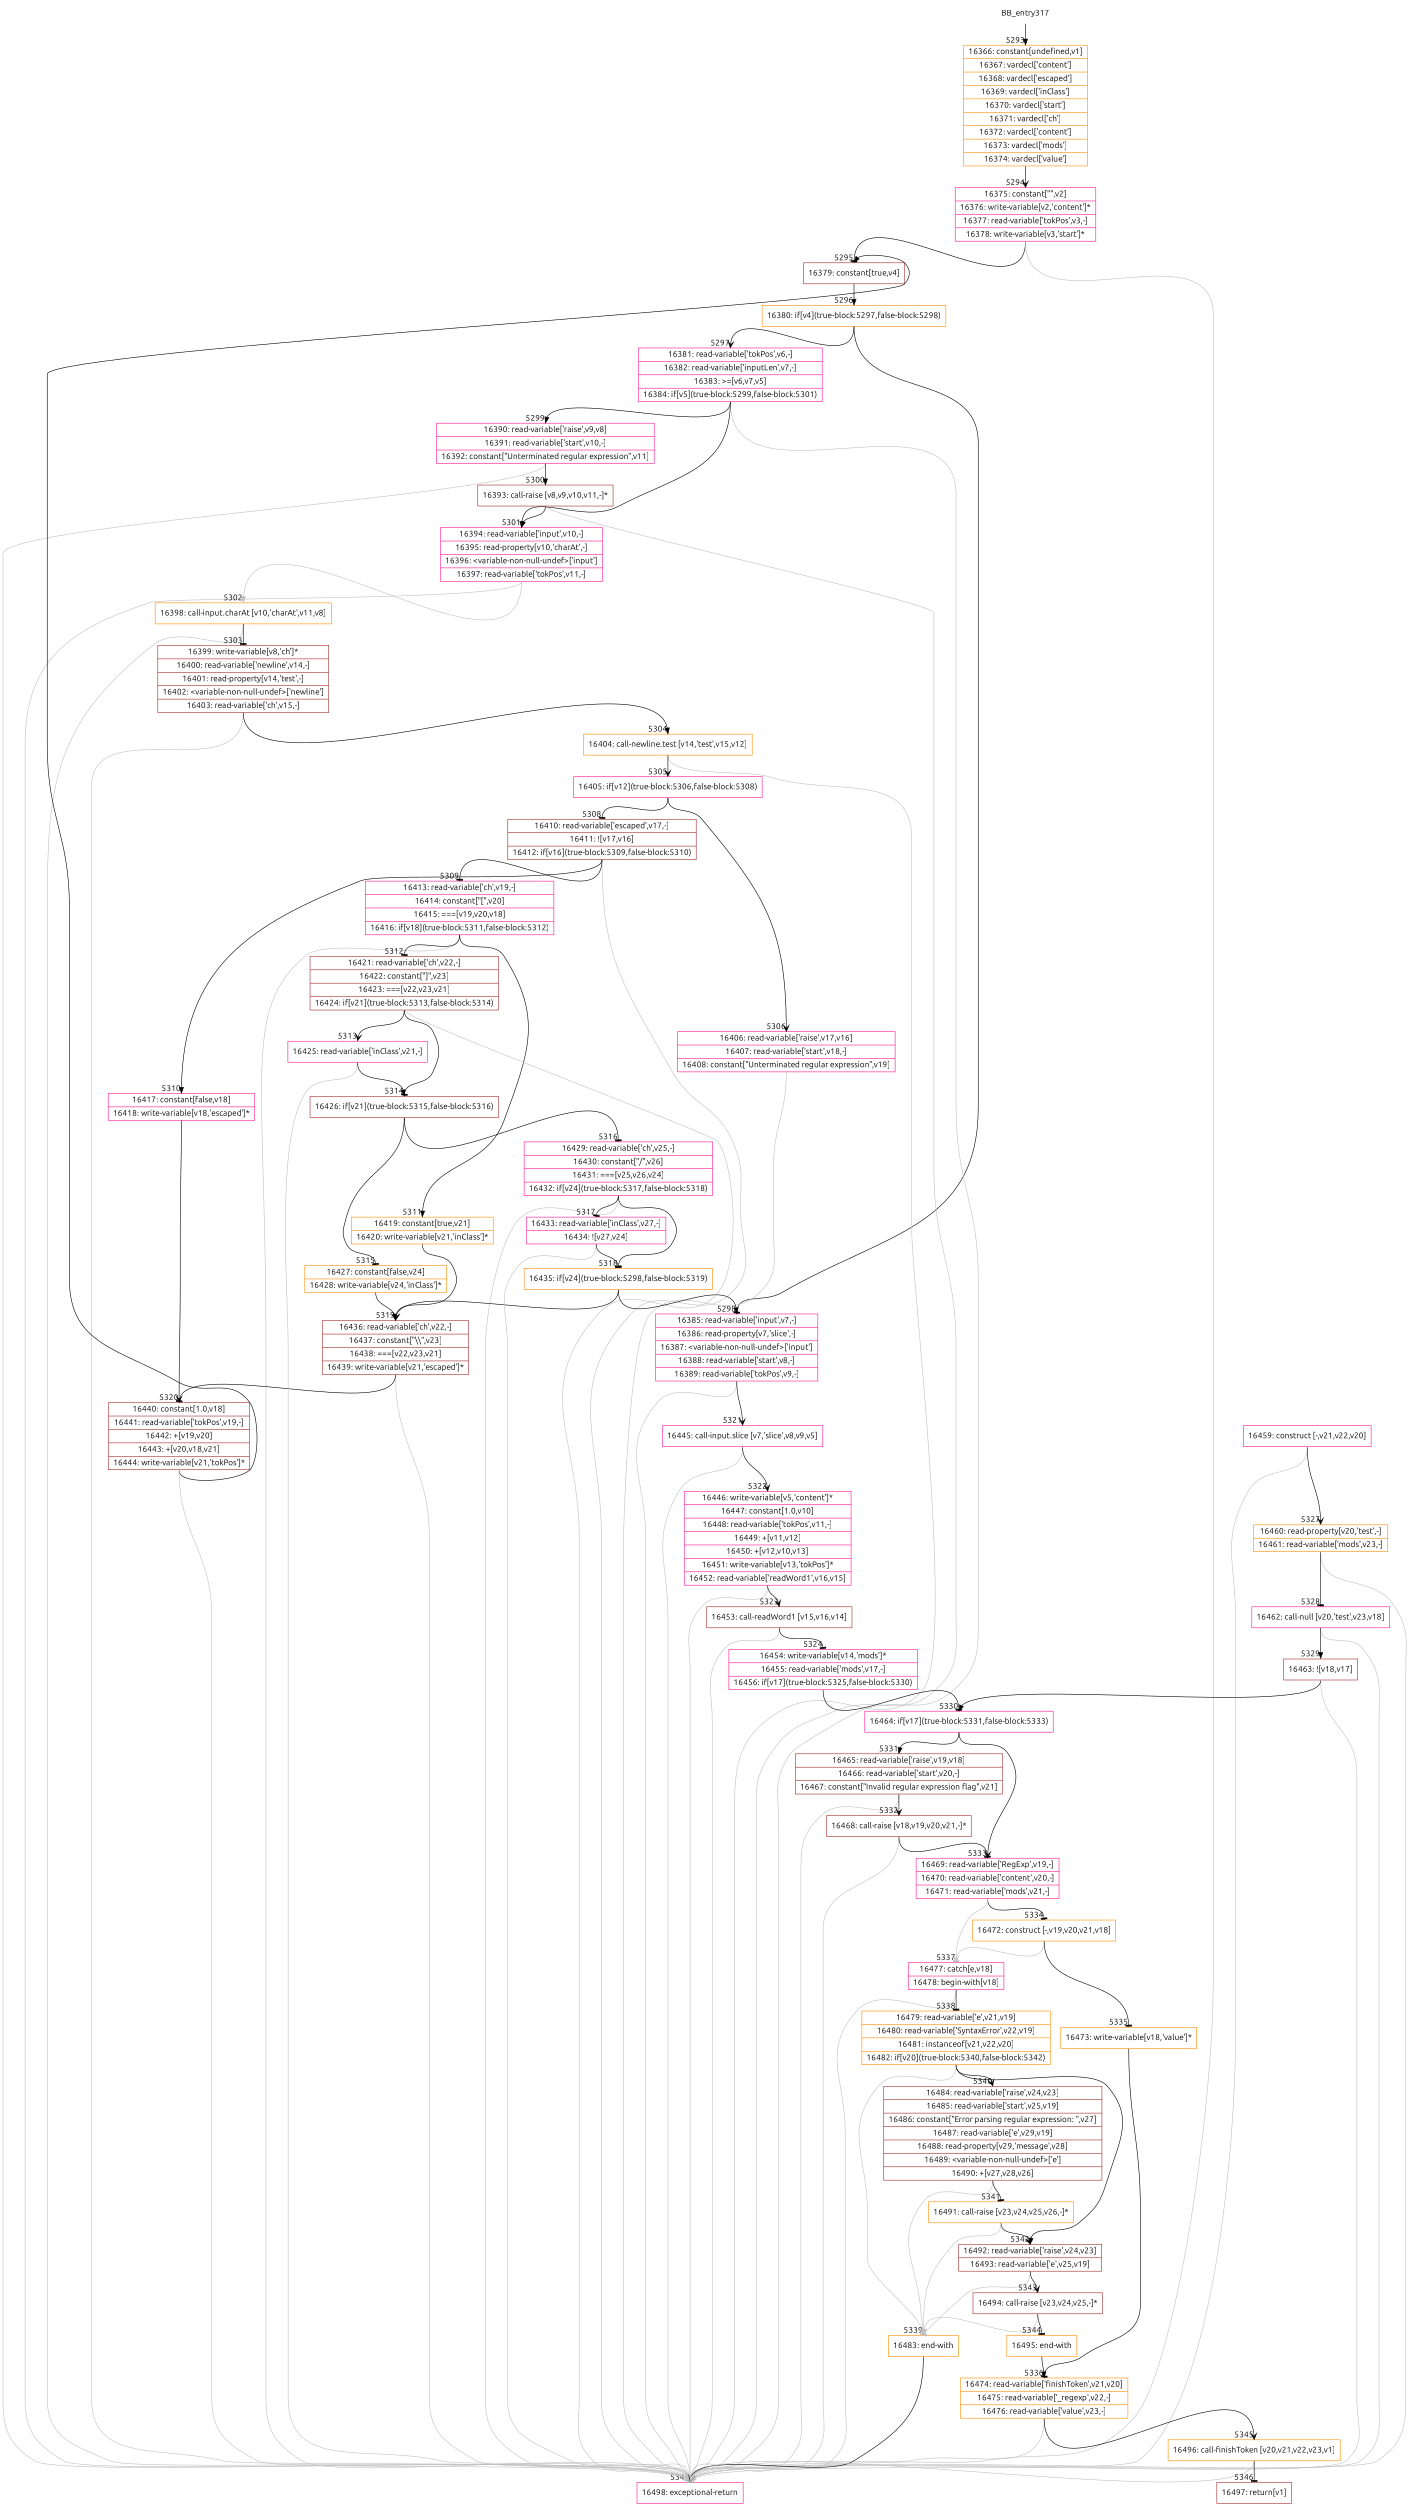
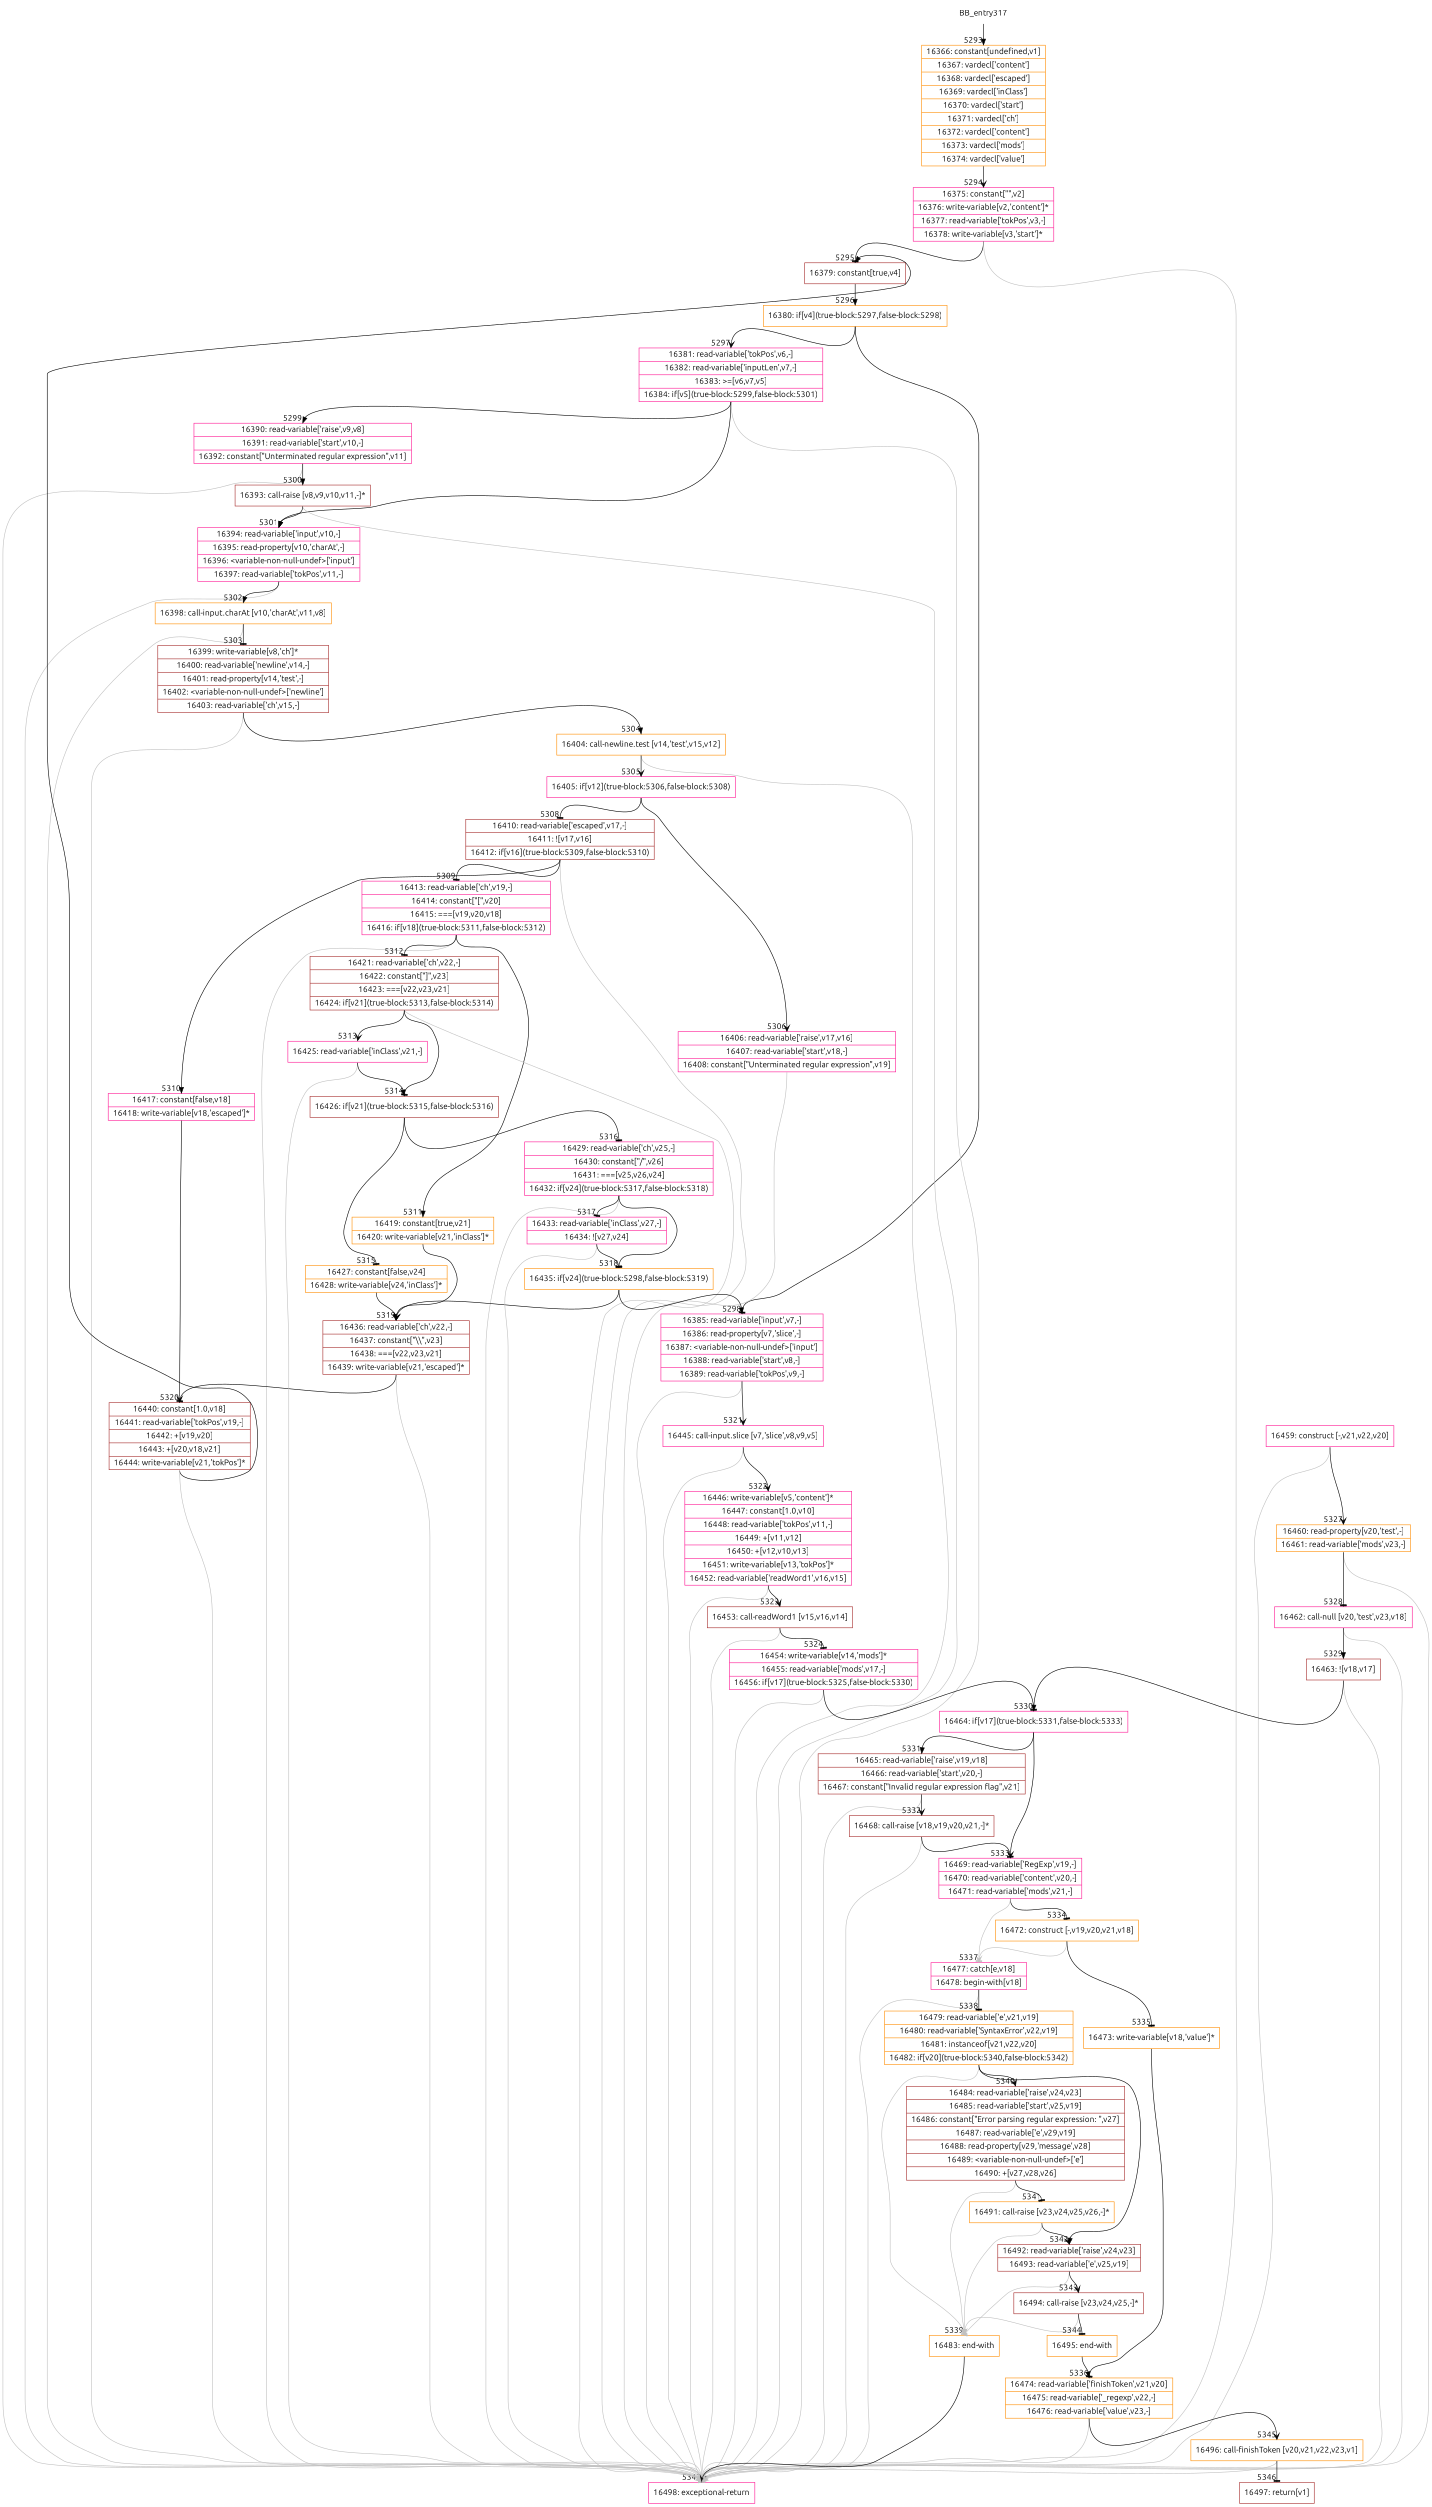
(377, 590) -> (262, 592)
none -> (735, 2059)
